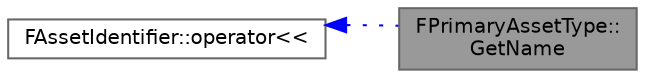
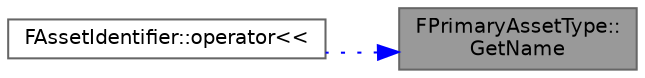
(372, 25) -> (352, 53)
